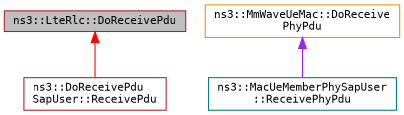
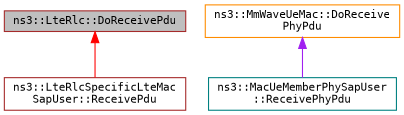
(95, 94) -> (95, 94)
